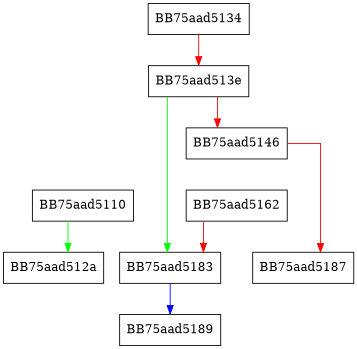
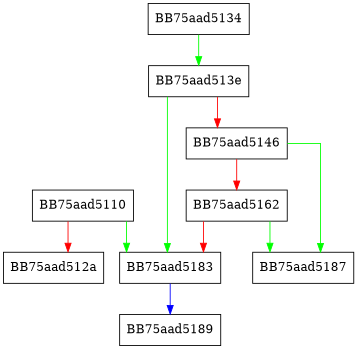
(199, 46) -> (199, 46)
none -> (237, 170)
(321, 177) -> (321, 177)
(68, 232) -> (68, 232)
none -> (127, 232)
none -> (270, 232)
